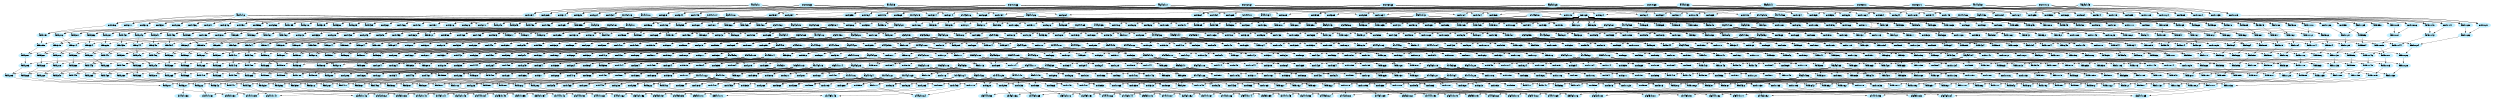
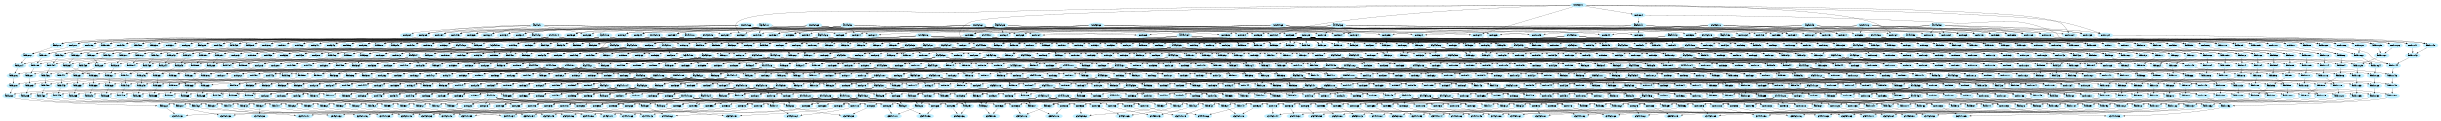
(1926, 8) -> (1639, 20)
(1511, 12) -> (1253, 9)
(2404, 30) -> (2368, 53)
(265, 50) -> (354, 71)
